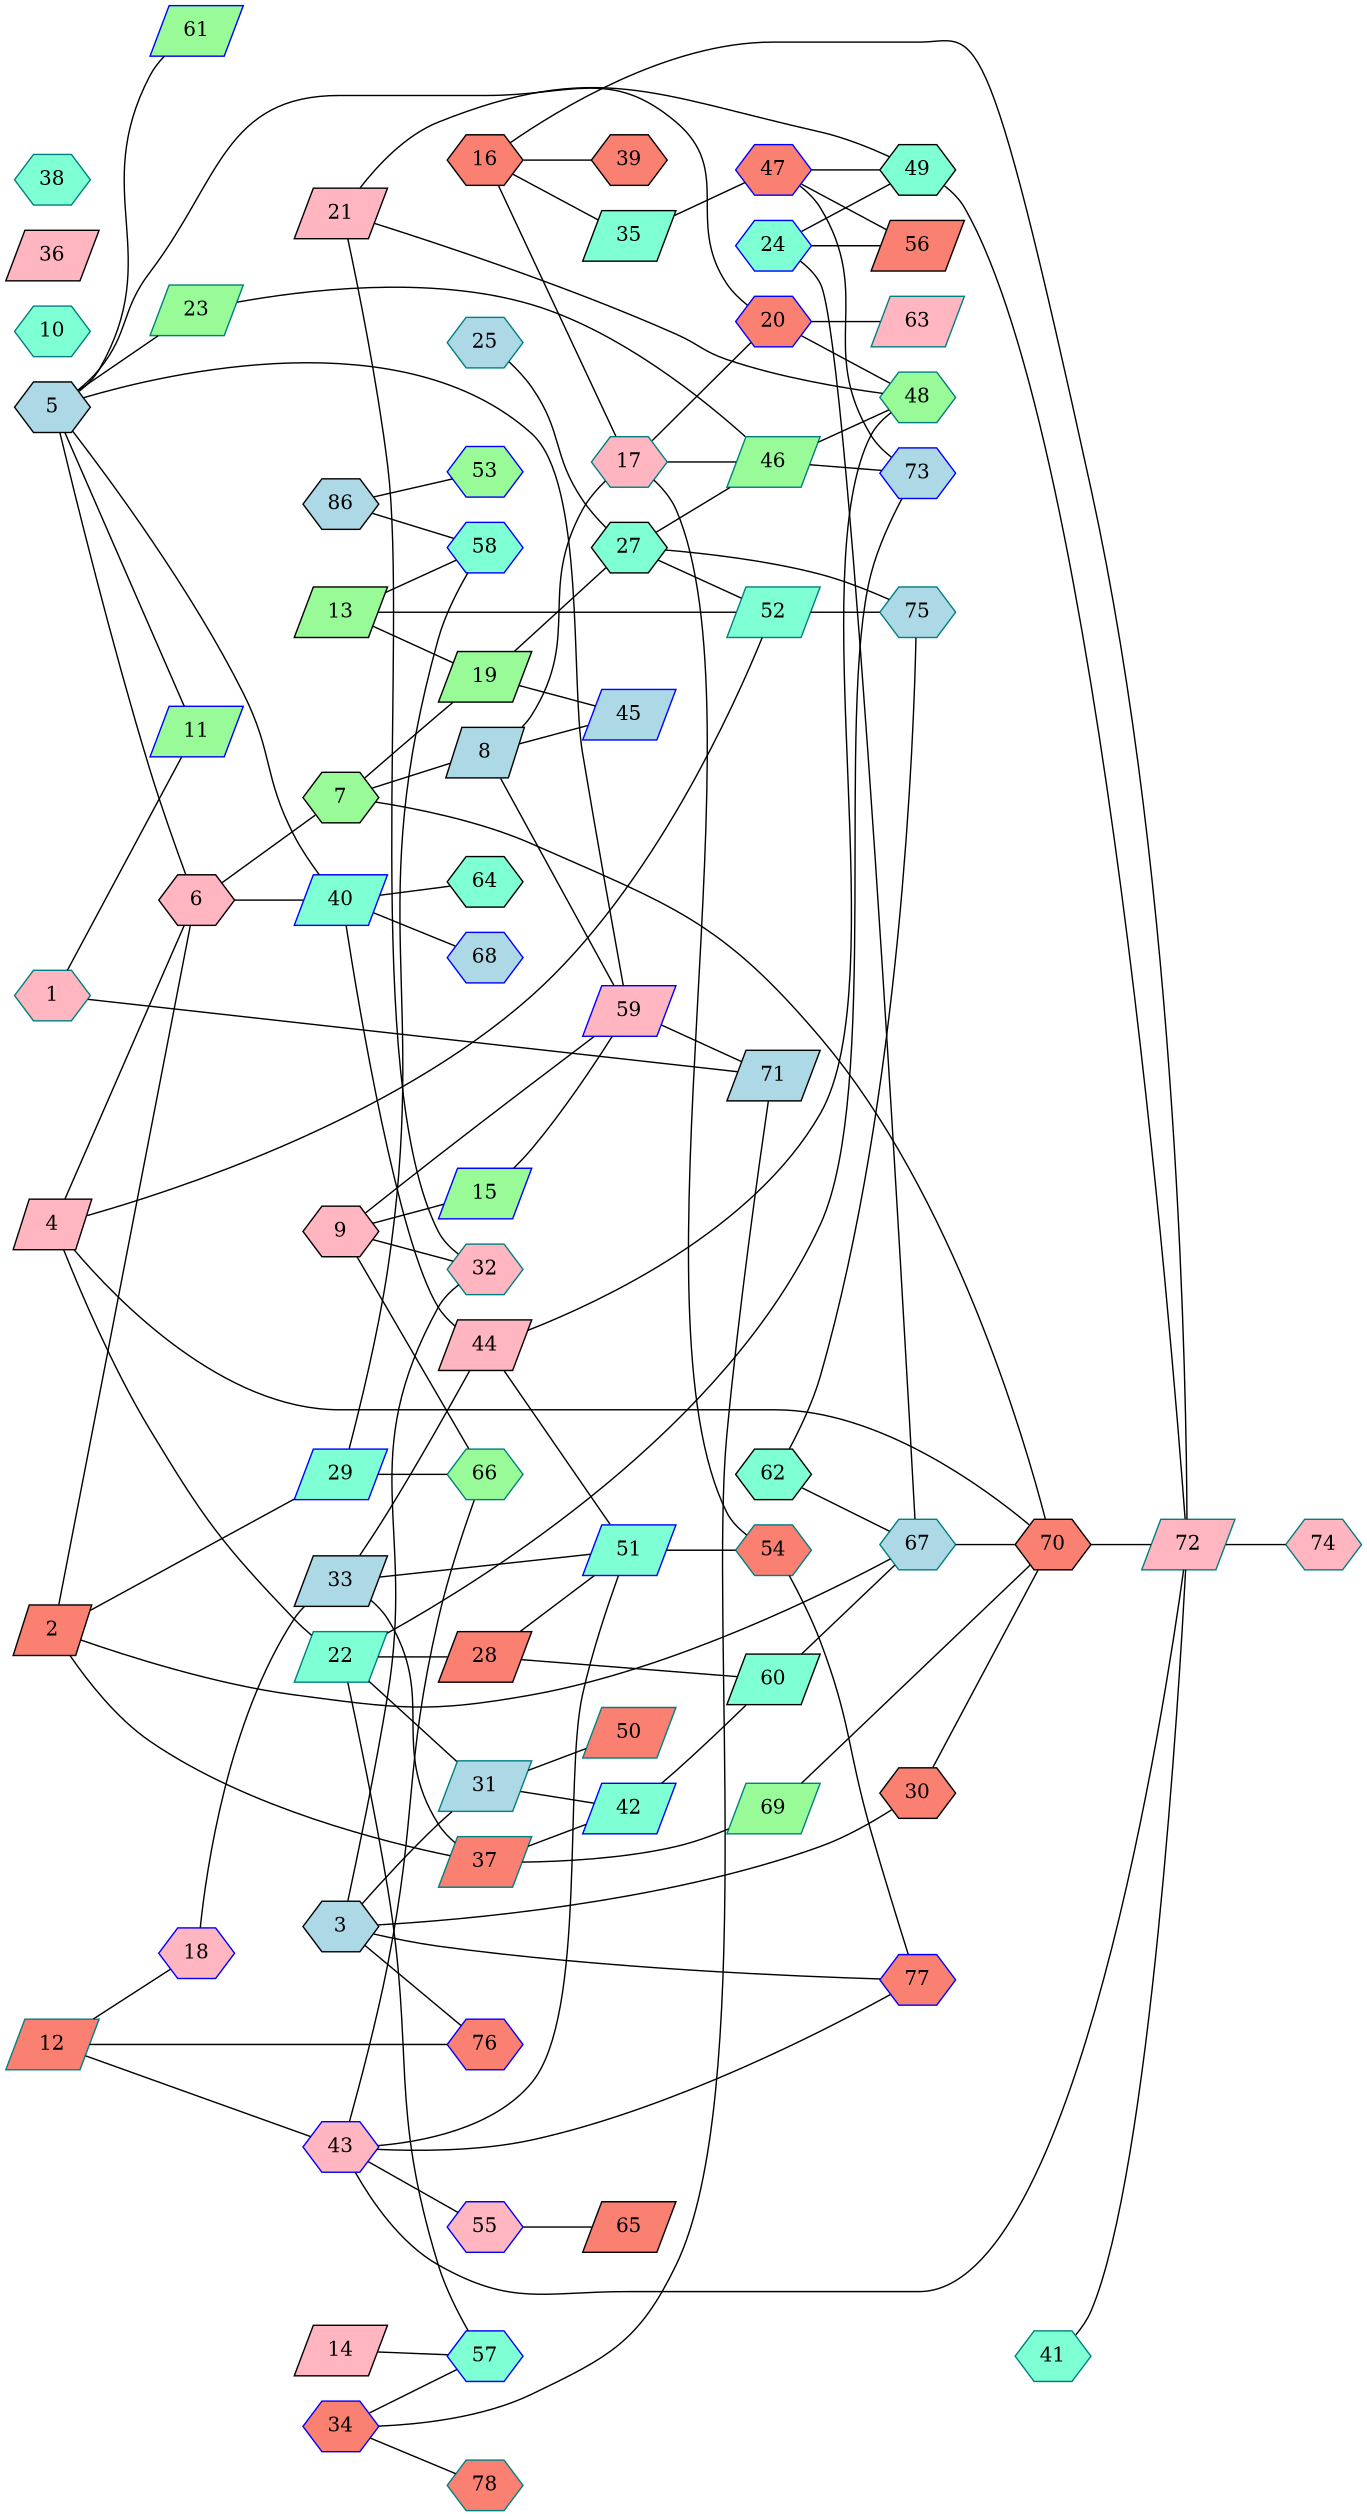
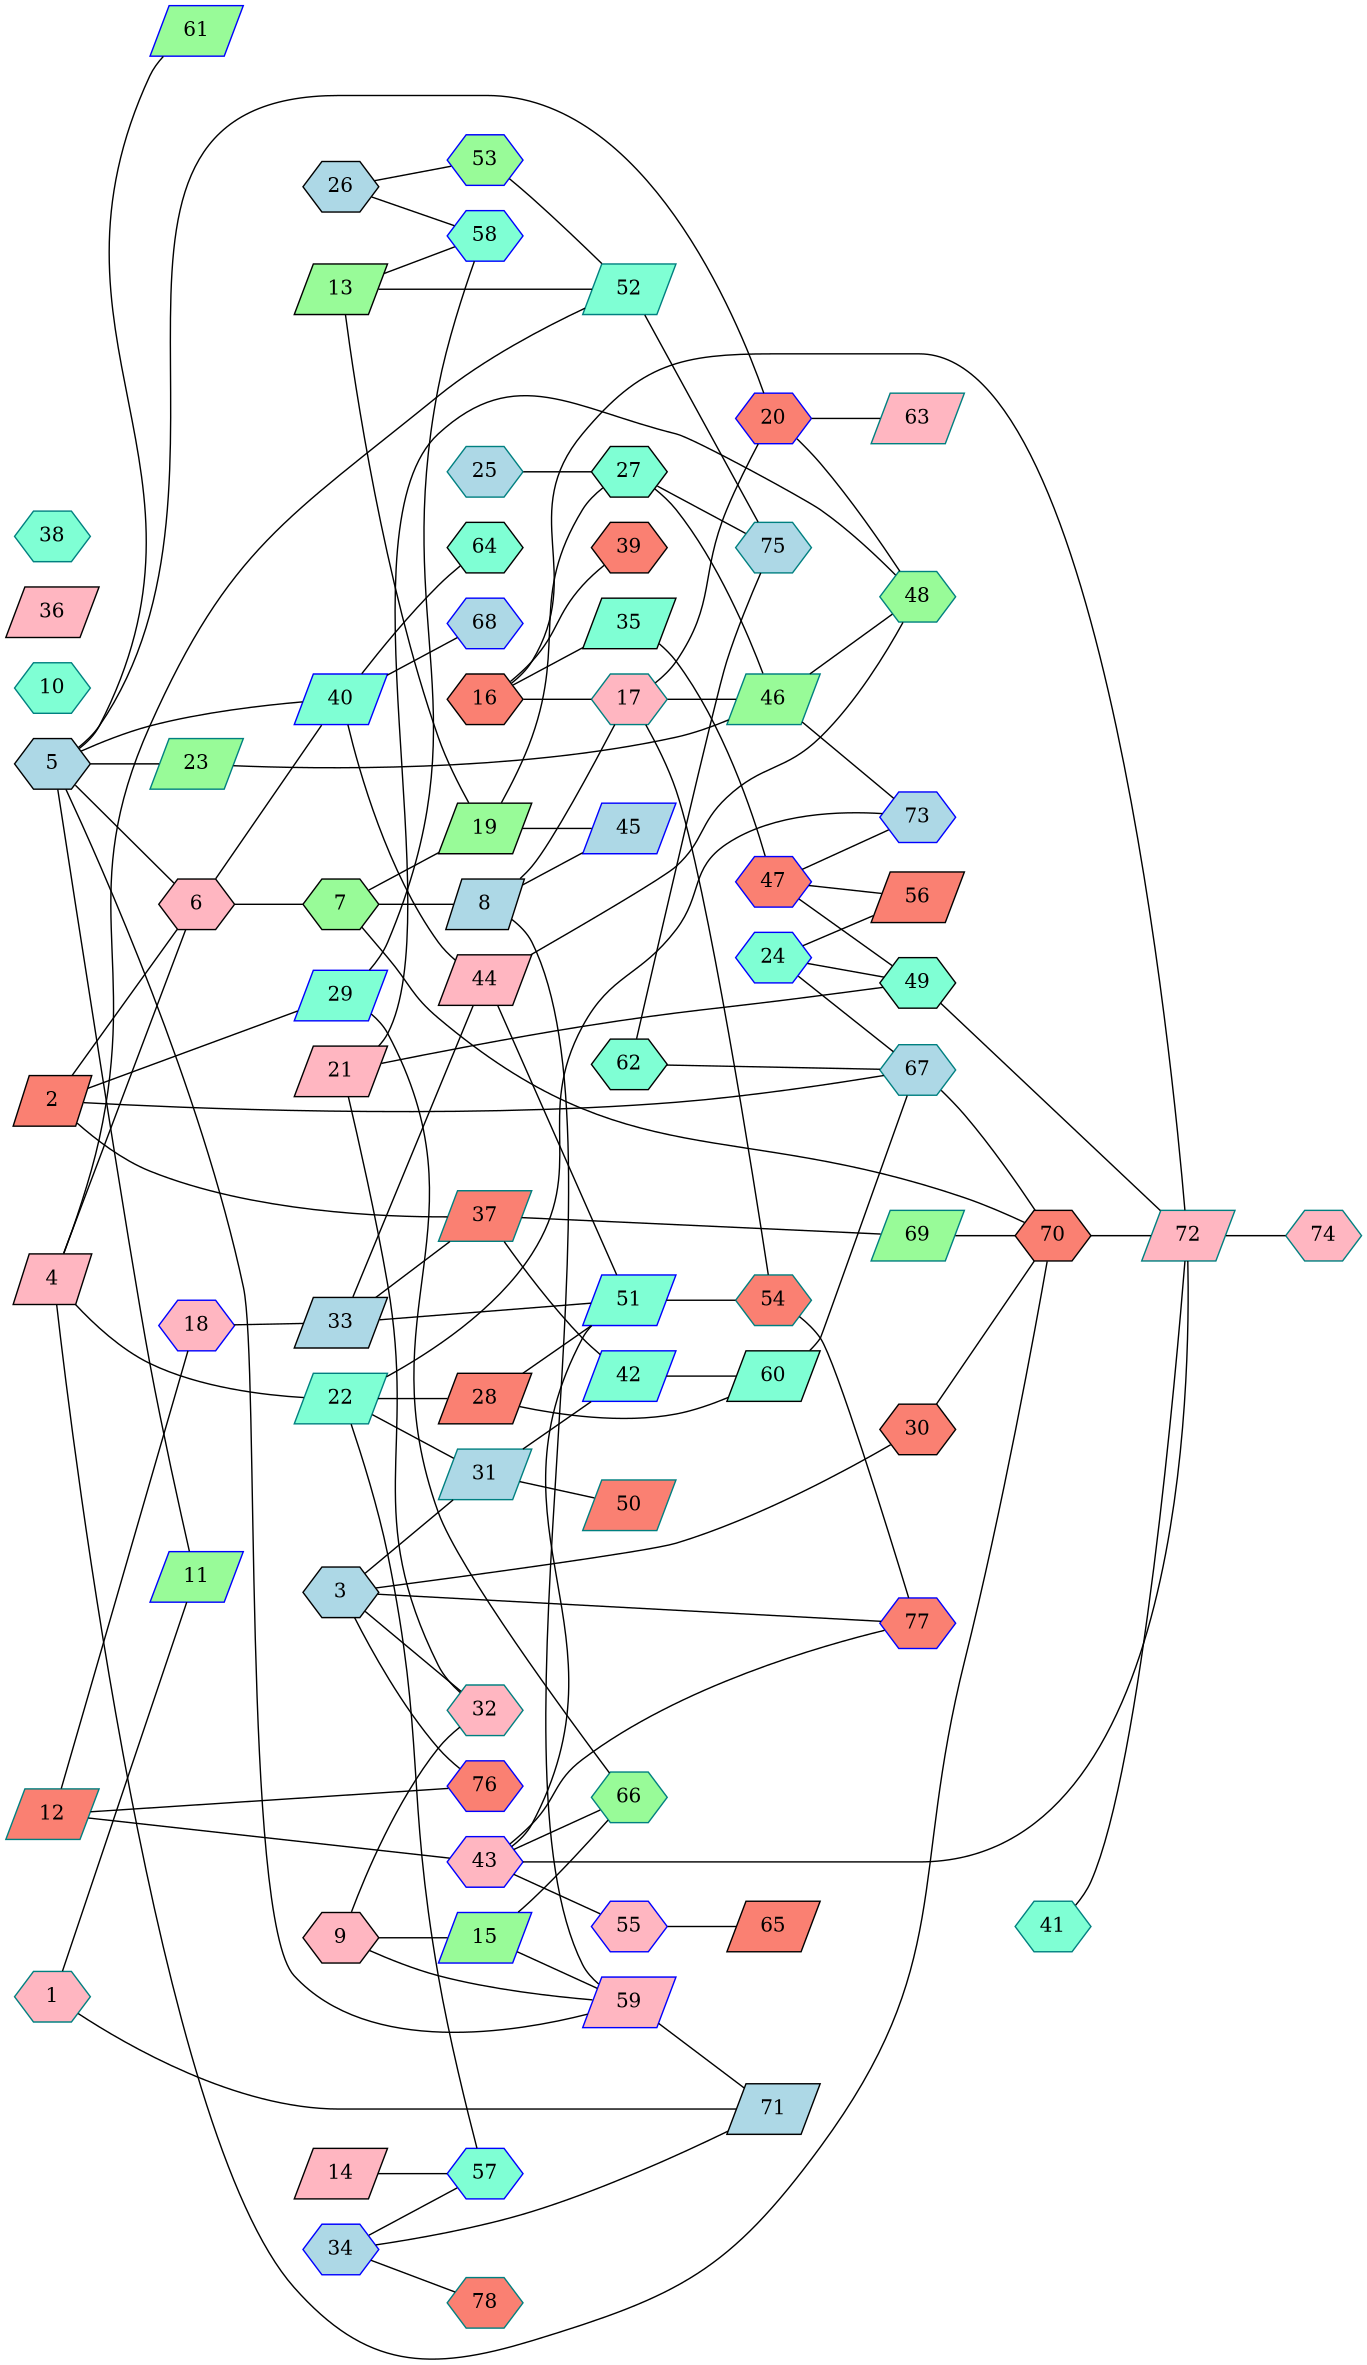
(341, 504) -> (341, 187)
(704, 581) -> (556, 220)
(407, 1343) -> (578, 1853)
(341, 2426) -> (341, 2250)
